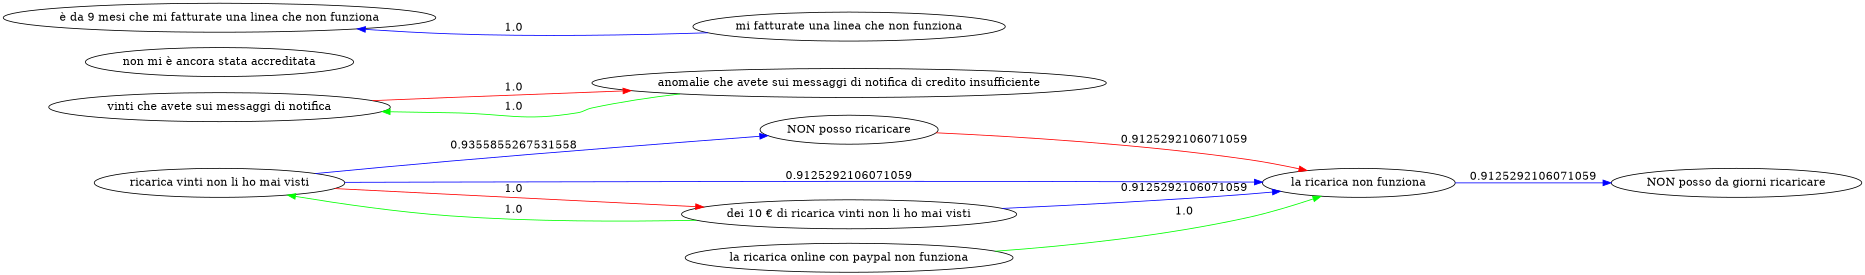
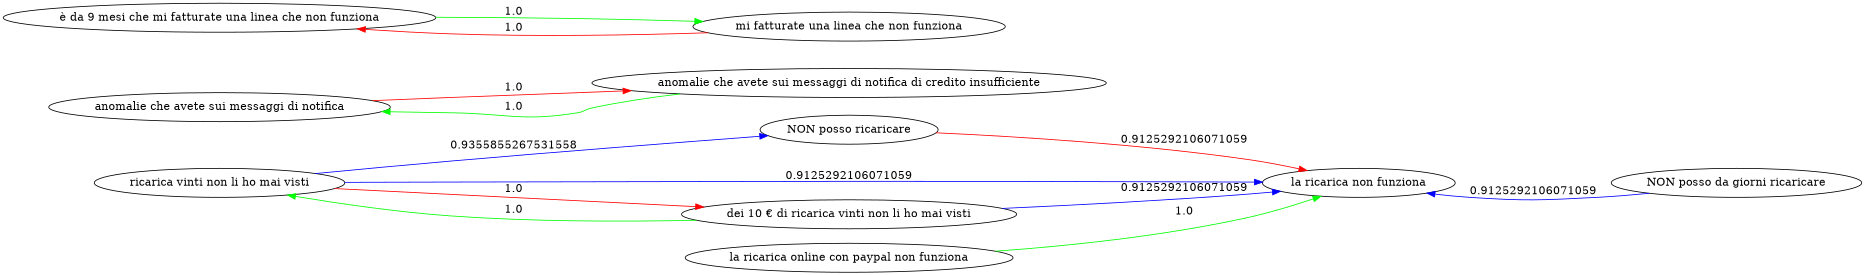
none -> (565, 18)
(537, 35) -> (537, 35)
(220, 62) -> none
(220, 107) -> (220, 107)
(1529, 183) -> (1542, 200)
